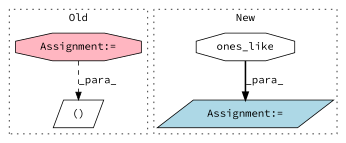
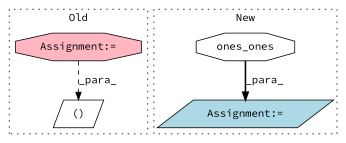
(245, 47) -> (245, 47)
